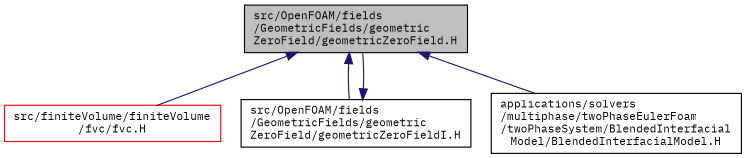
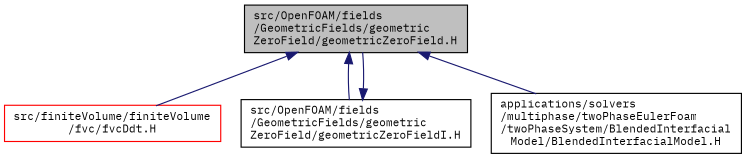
(113, 123) -> (113, 123)
